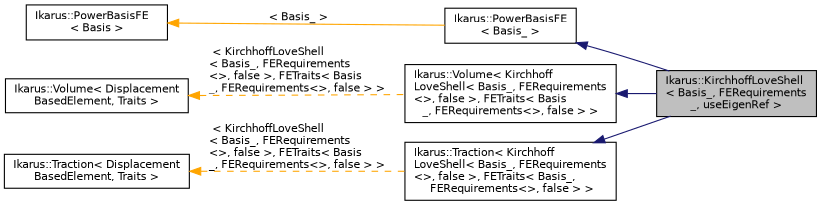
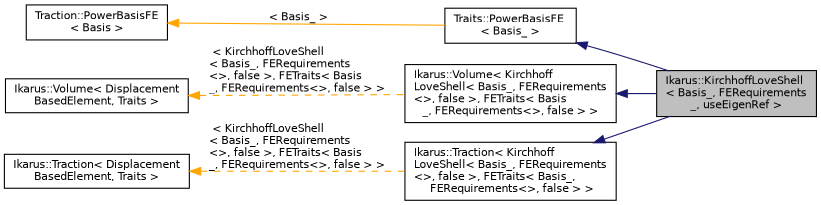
(97, 22) -> (97, 22)
(511, 26) -> (511, 26)
